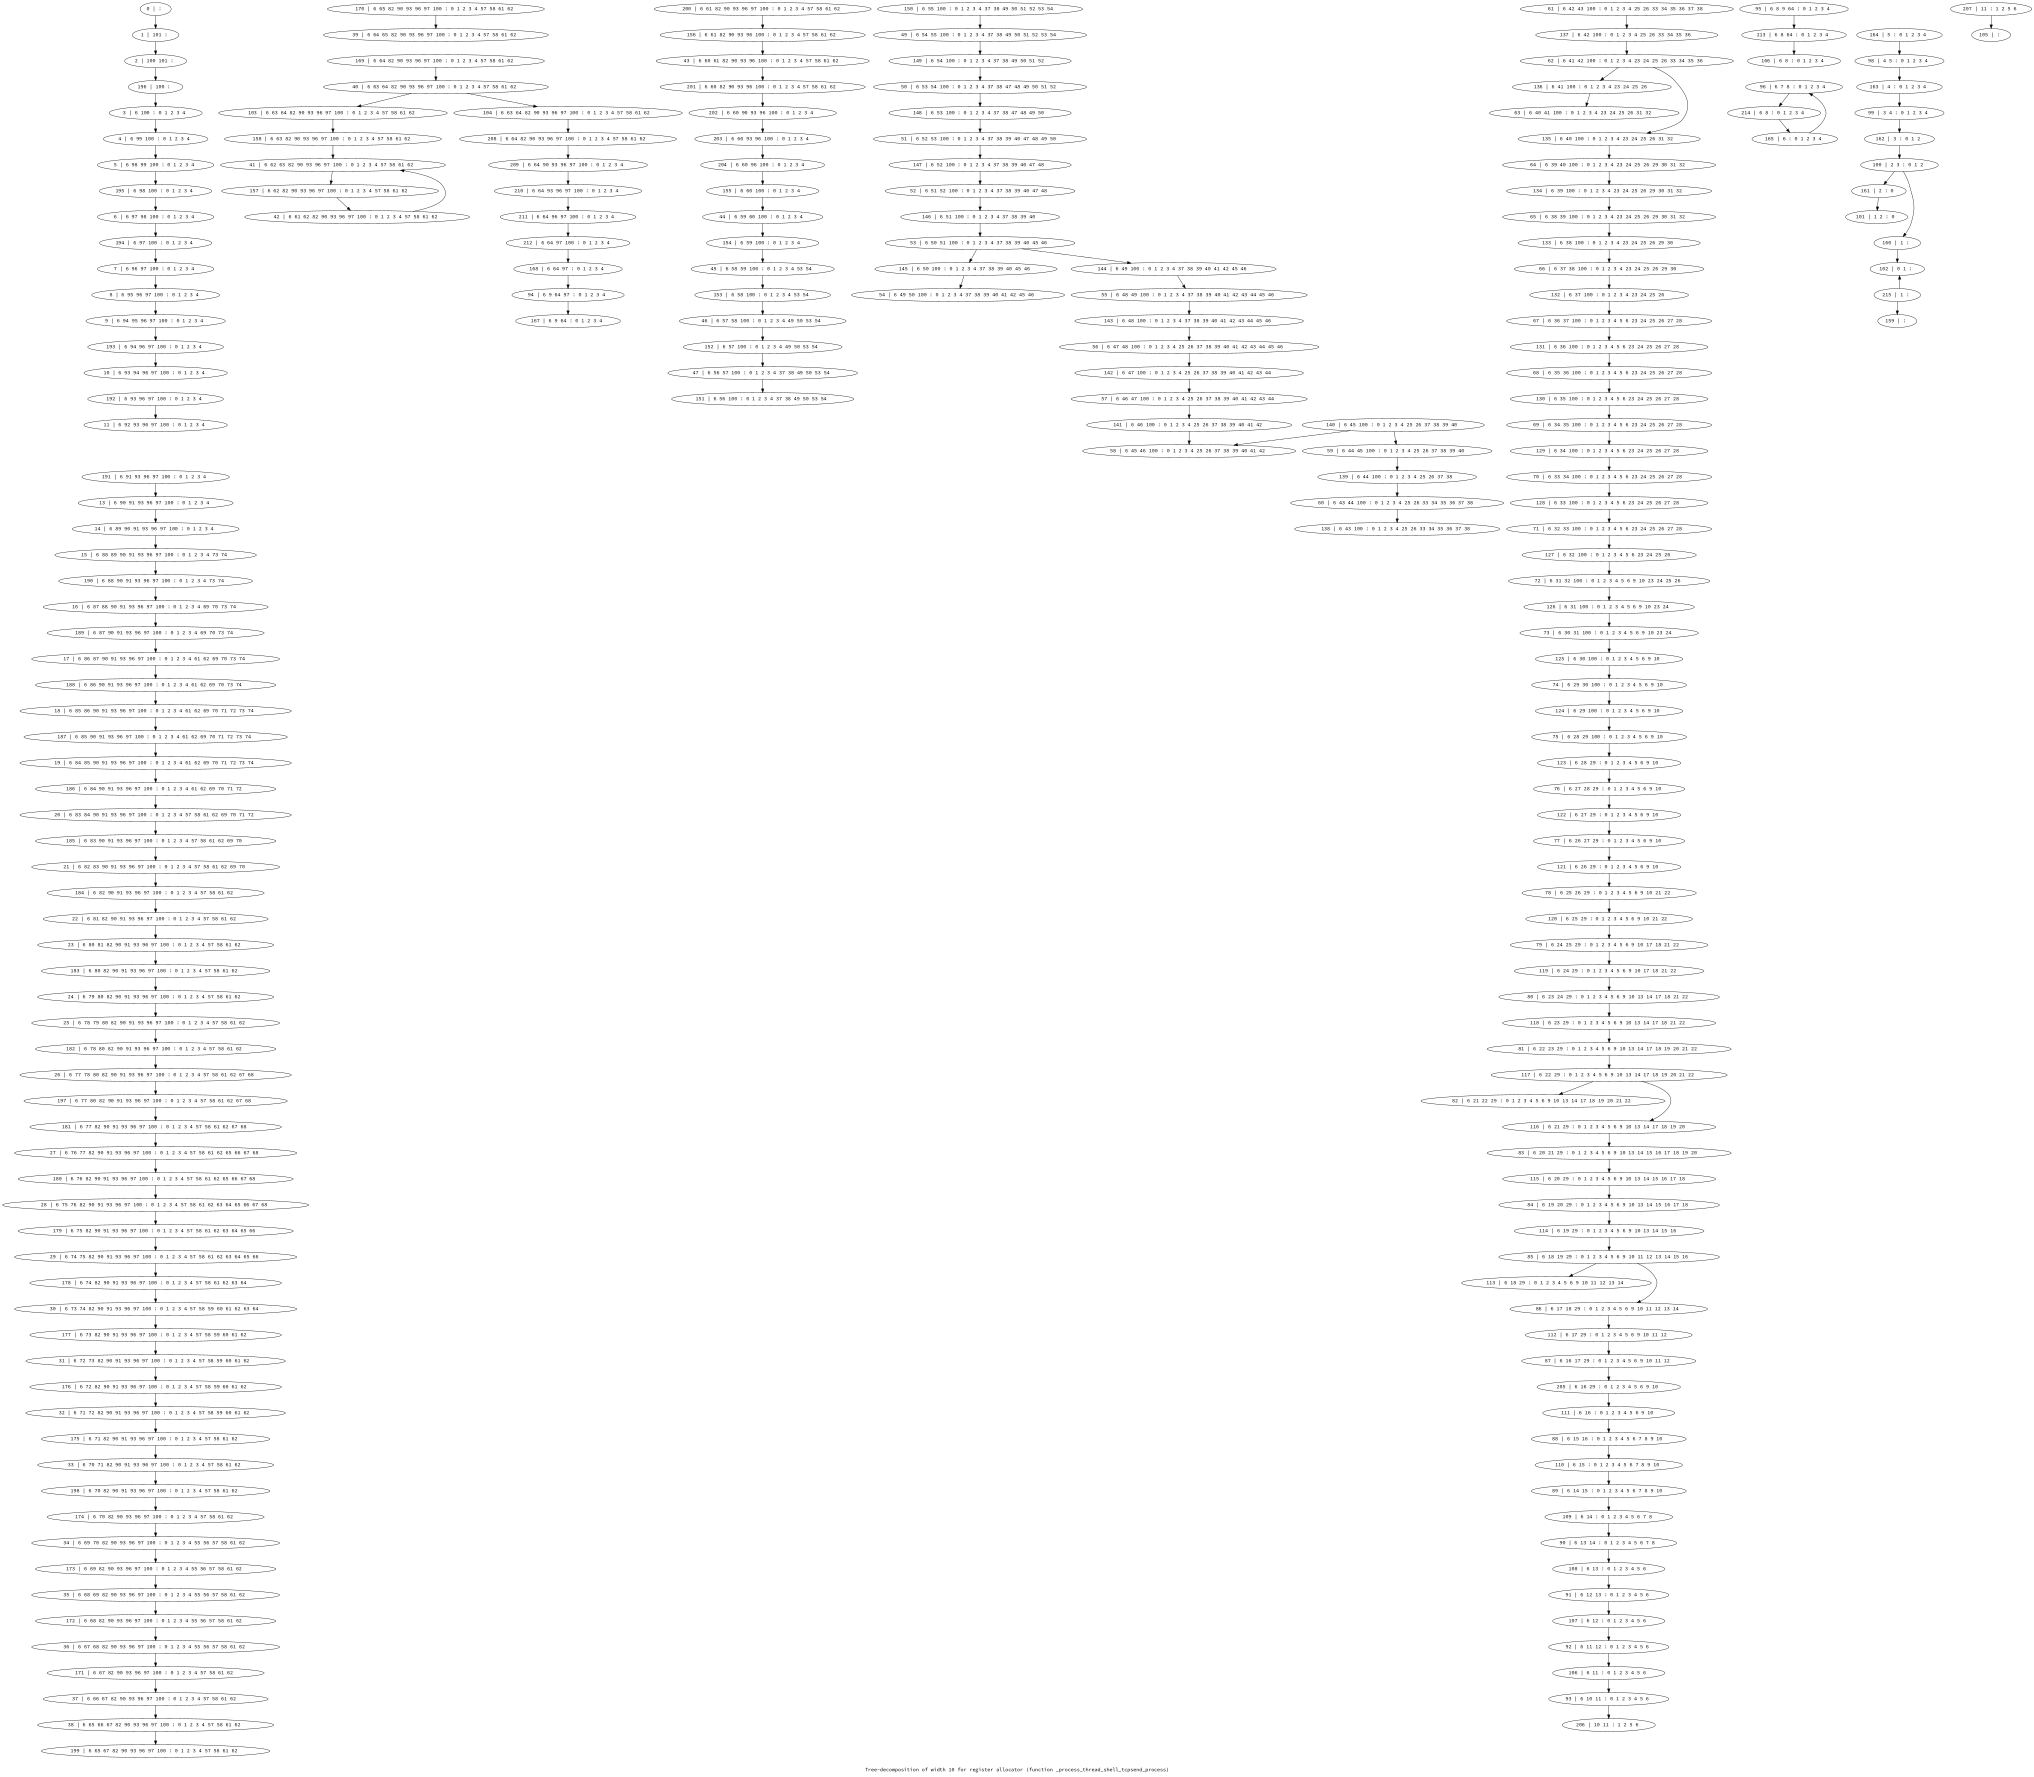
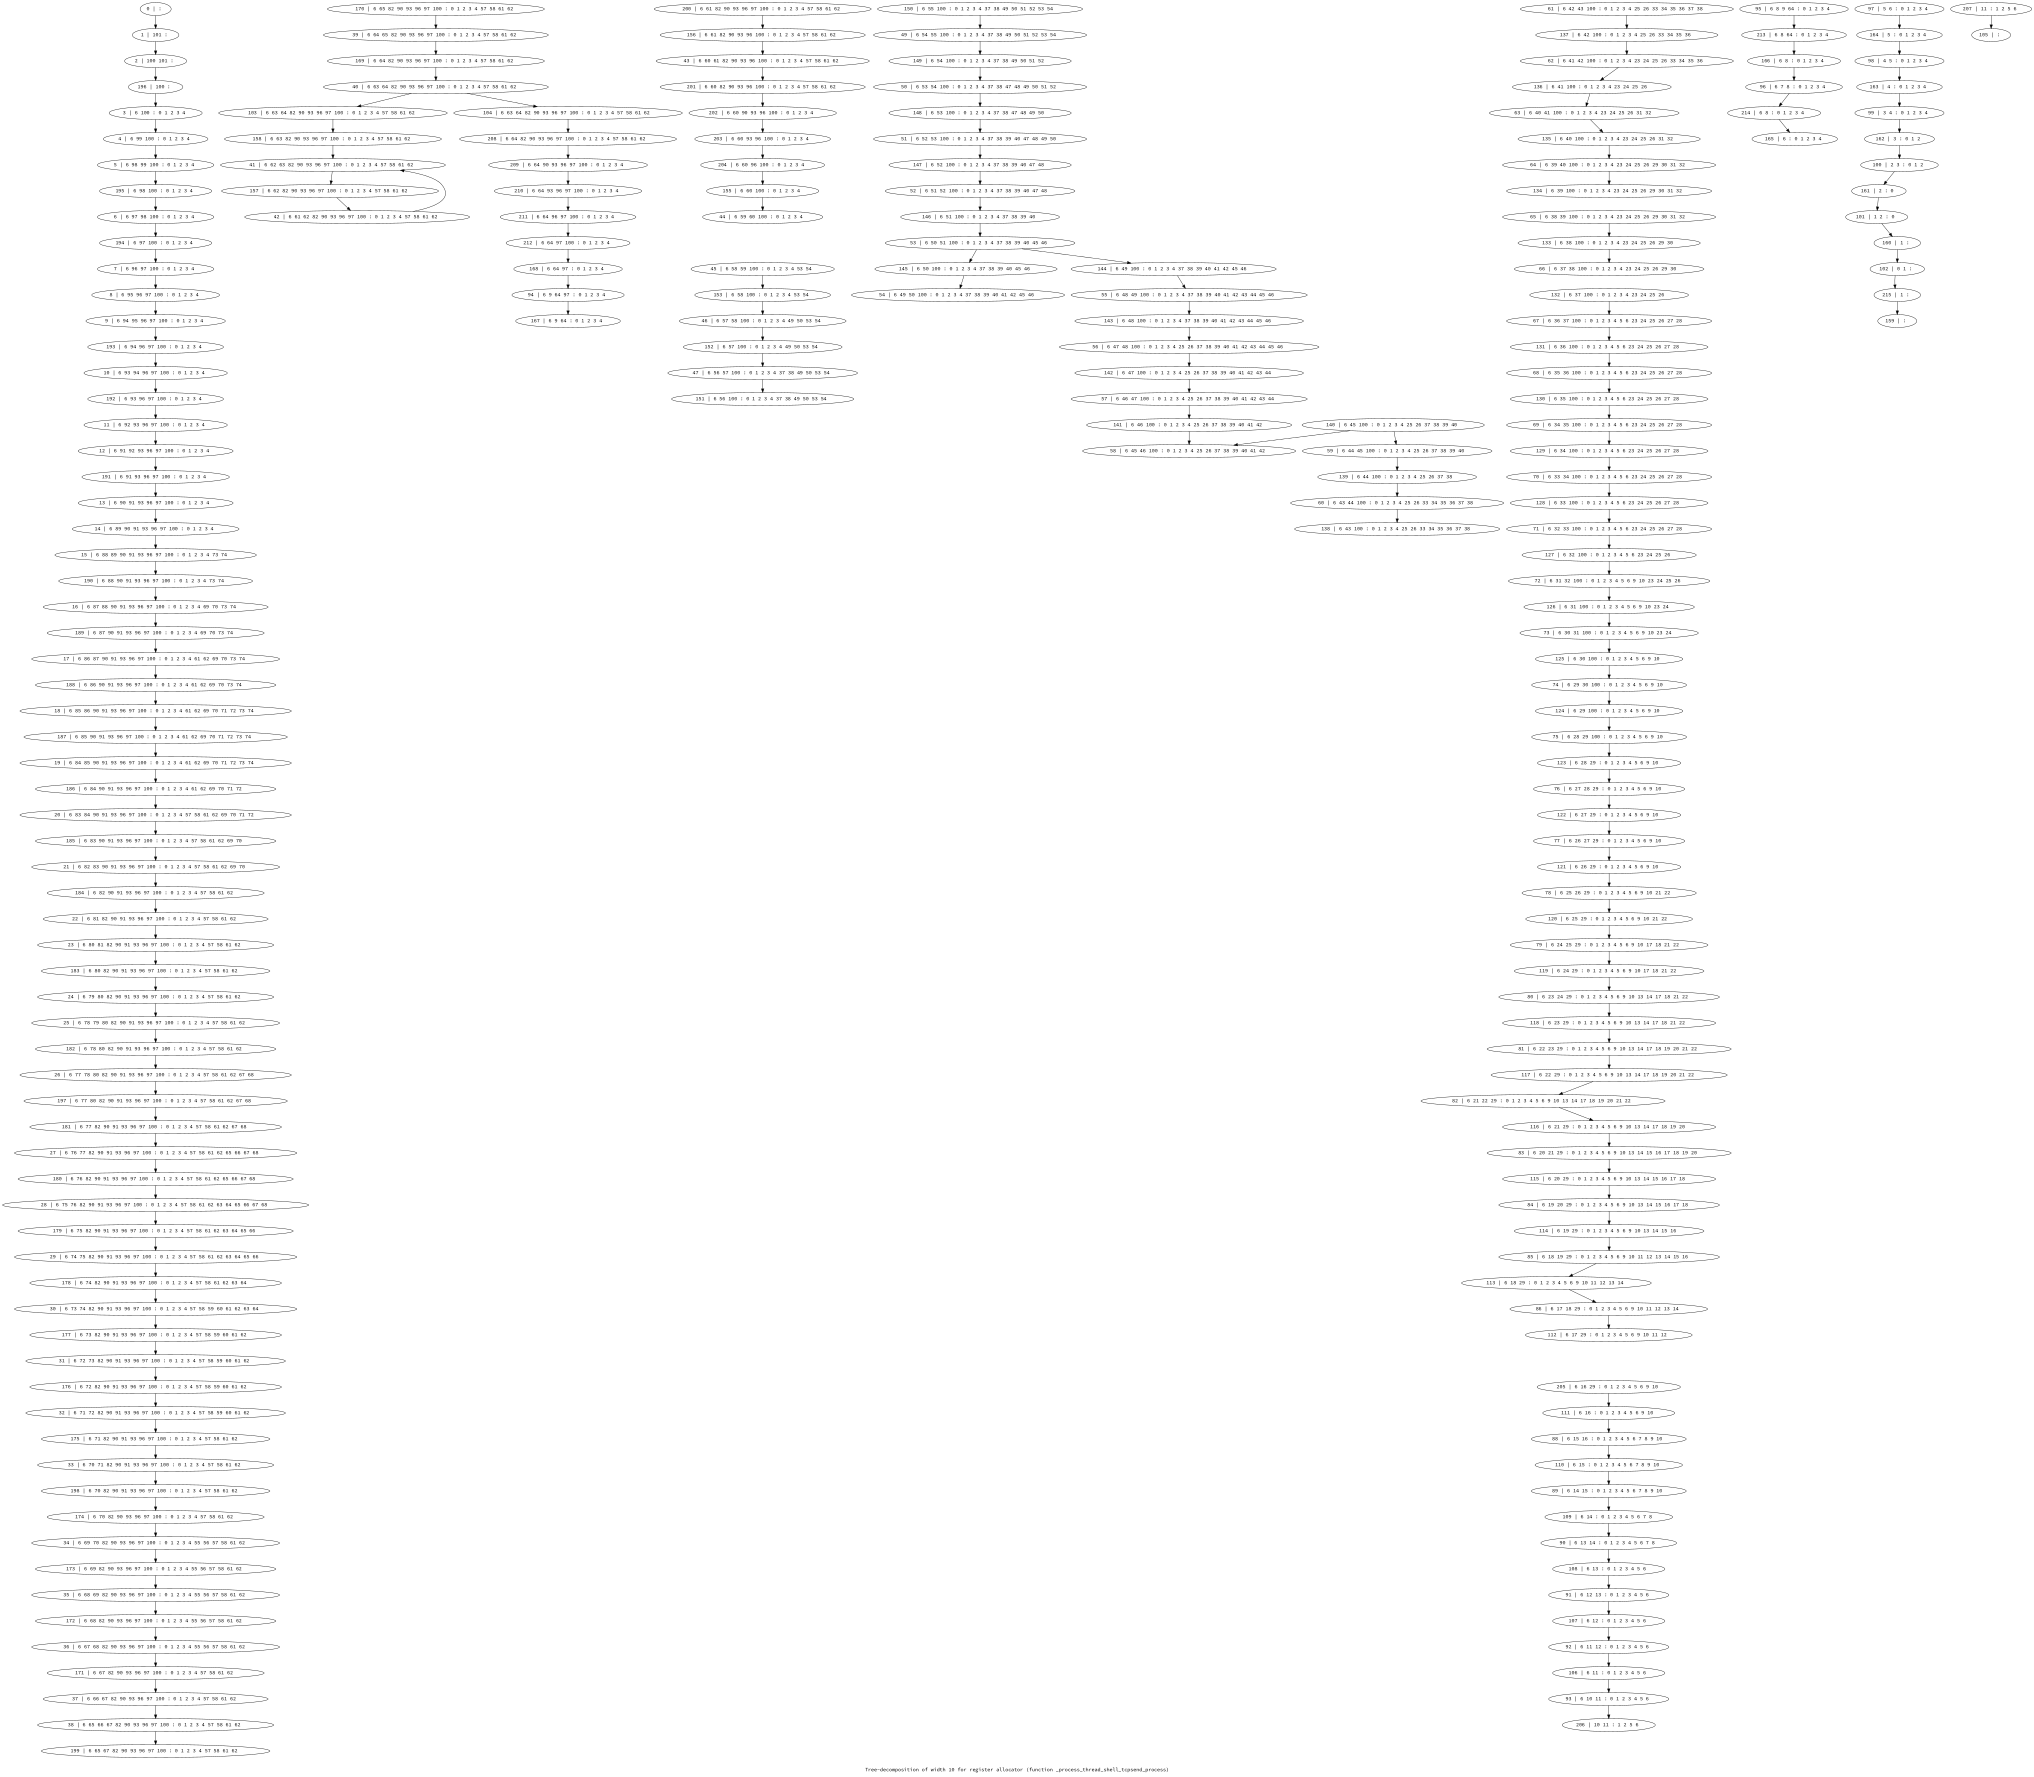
none -> (1899, 9)
none -> (436, 46)
(1688, 103) -> (1595, 125)
(1826, 115) -> (1794, 72)
(1609, 202) -> none
(1914, 203) -> (1886, 229)
(763, 243) -> none
(1609, 280) -> none
(1900, 284) -> (1895, 280)
none -> (156, 384)
none -> (156, 451)
(1669, 1096) -> (1574, 1113)
(1657, 1281) -> (1581, 1295)
(1609, 1361) -> none
